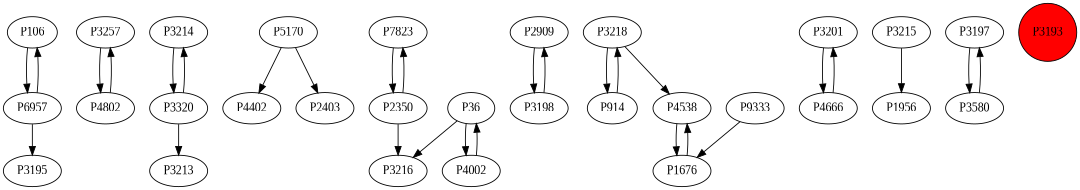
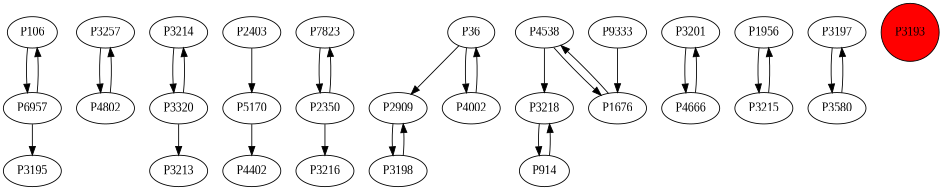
(305, 66) -> (252, 66)
none -> (758, 66)
(644, 67) -> (544, 66)
(439, 136) -> (438, 67)
